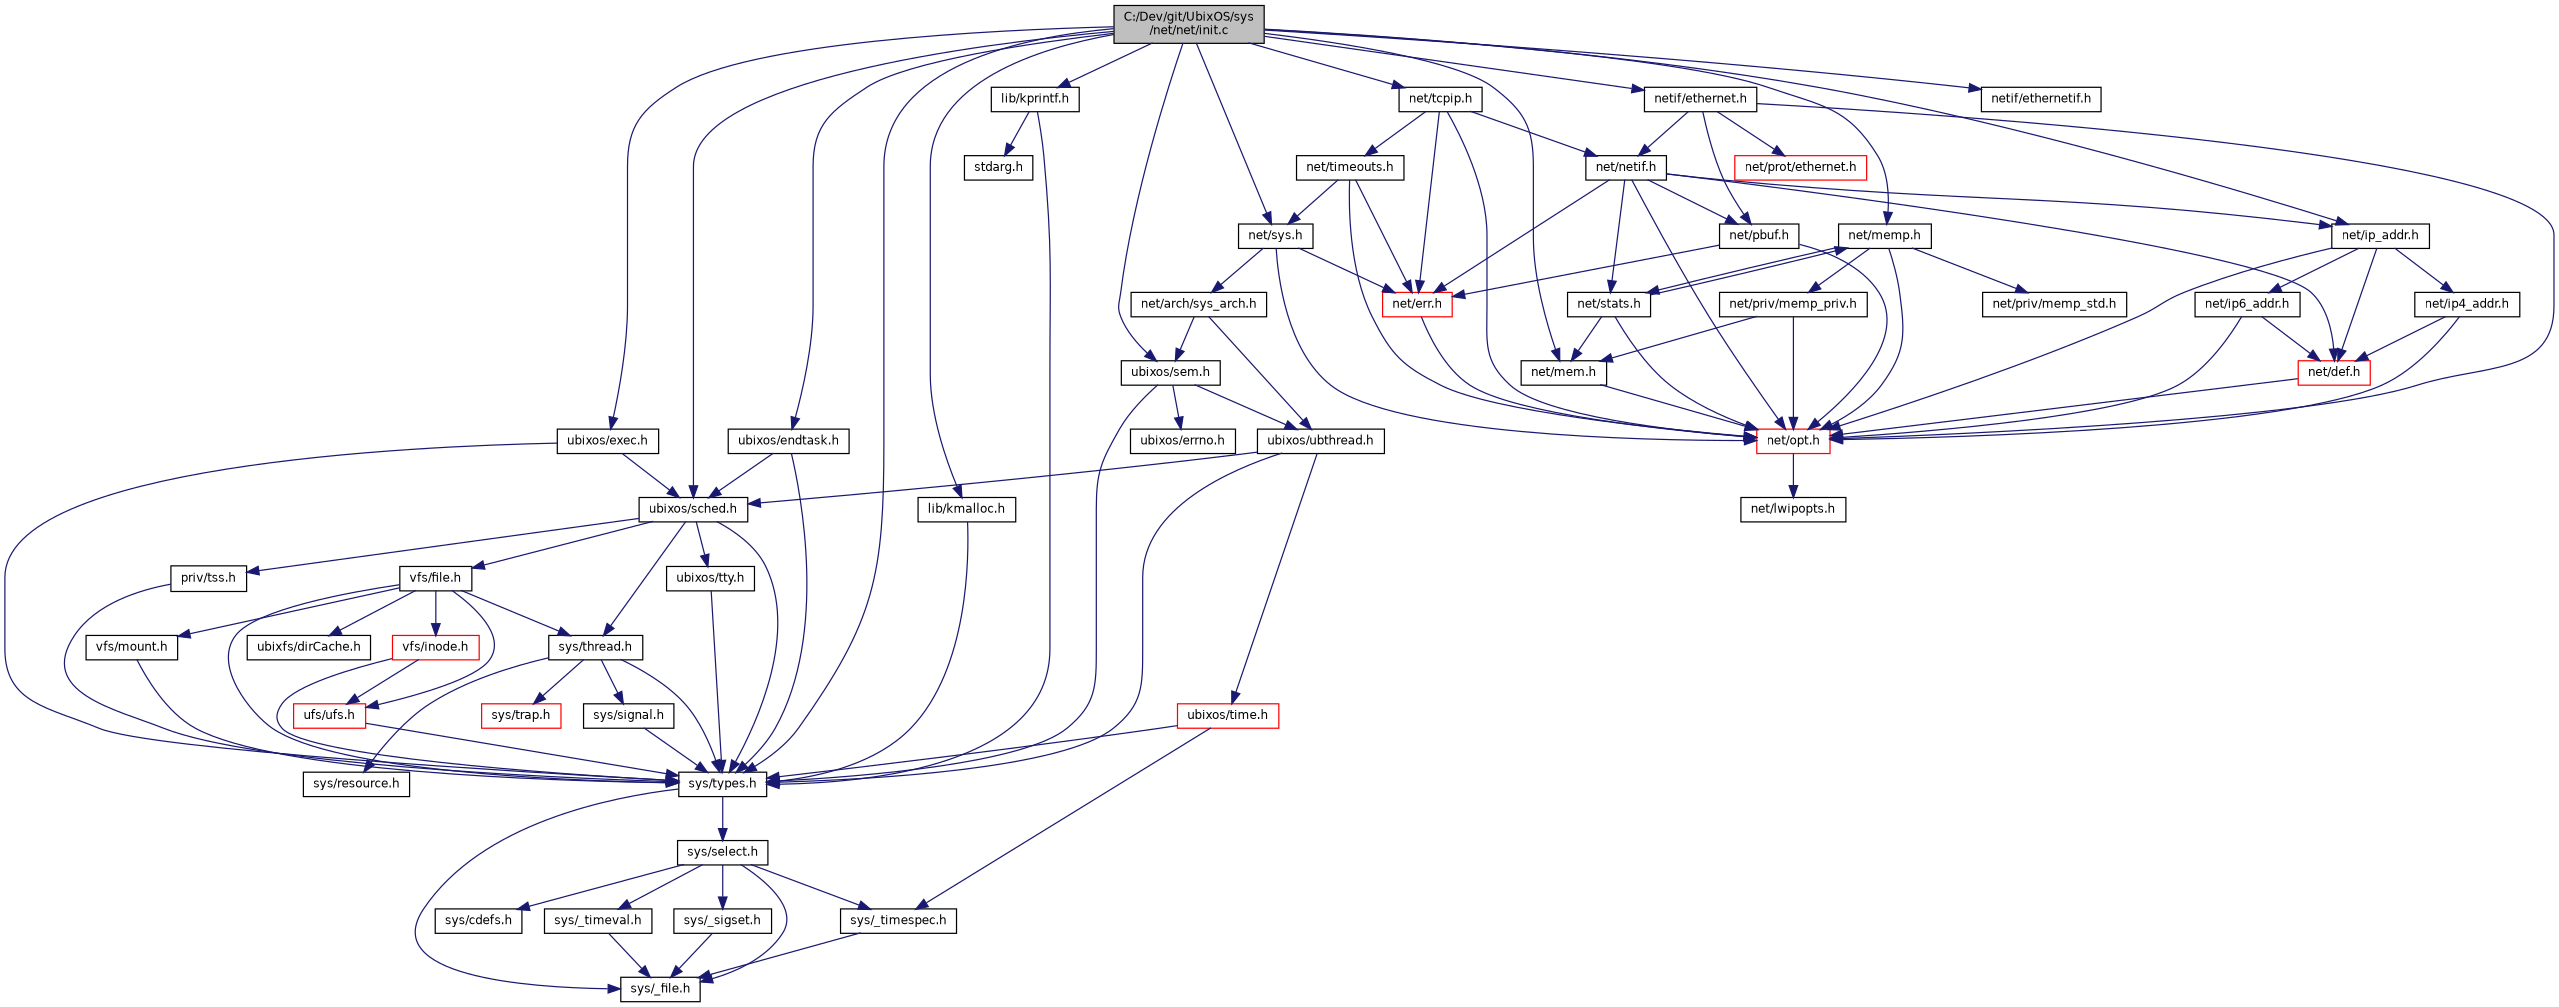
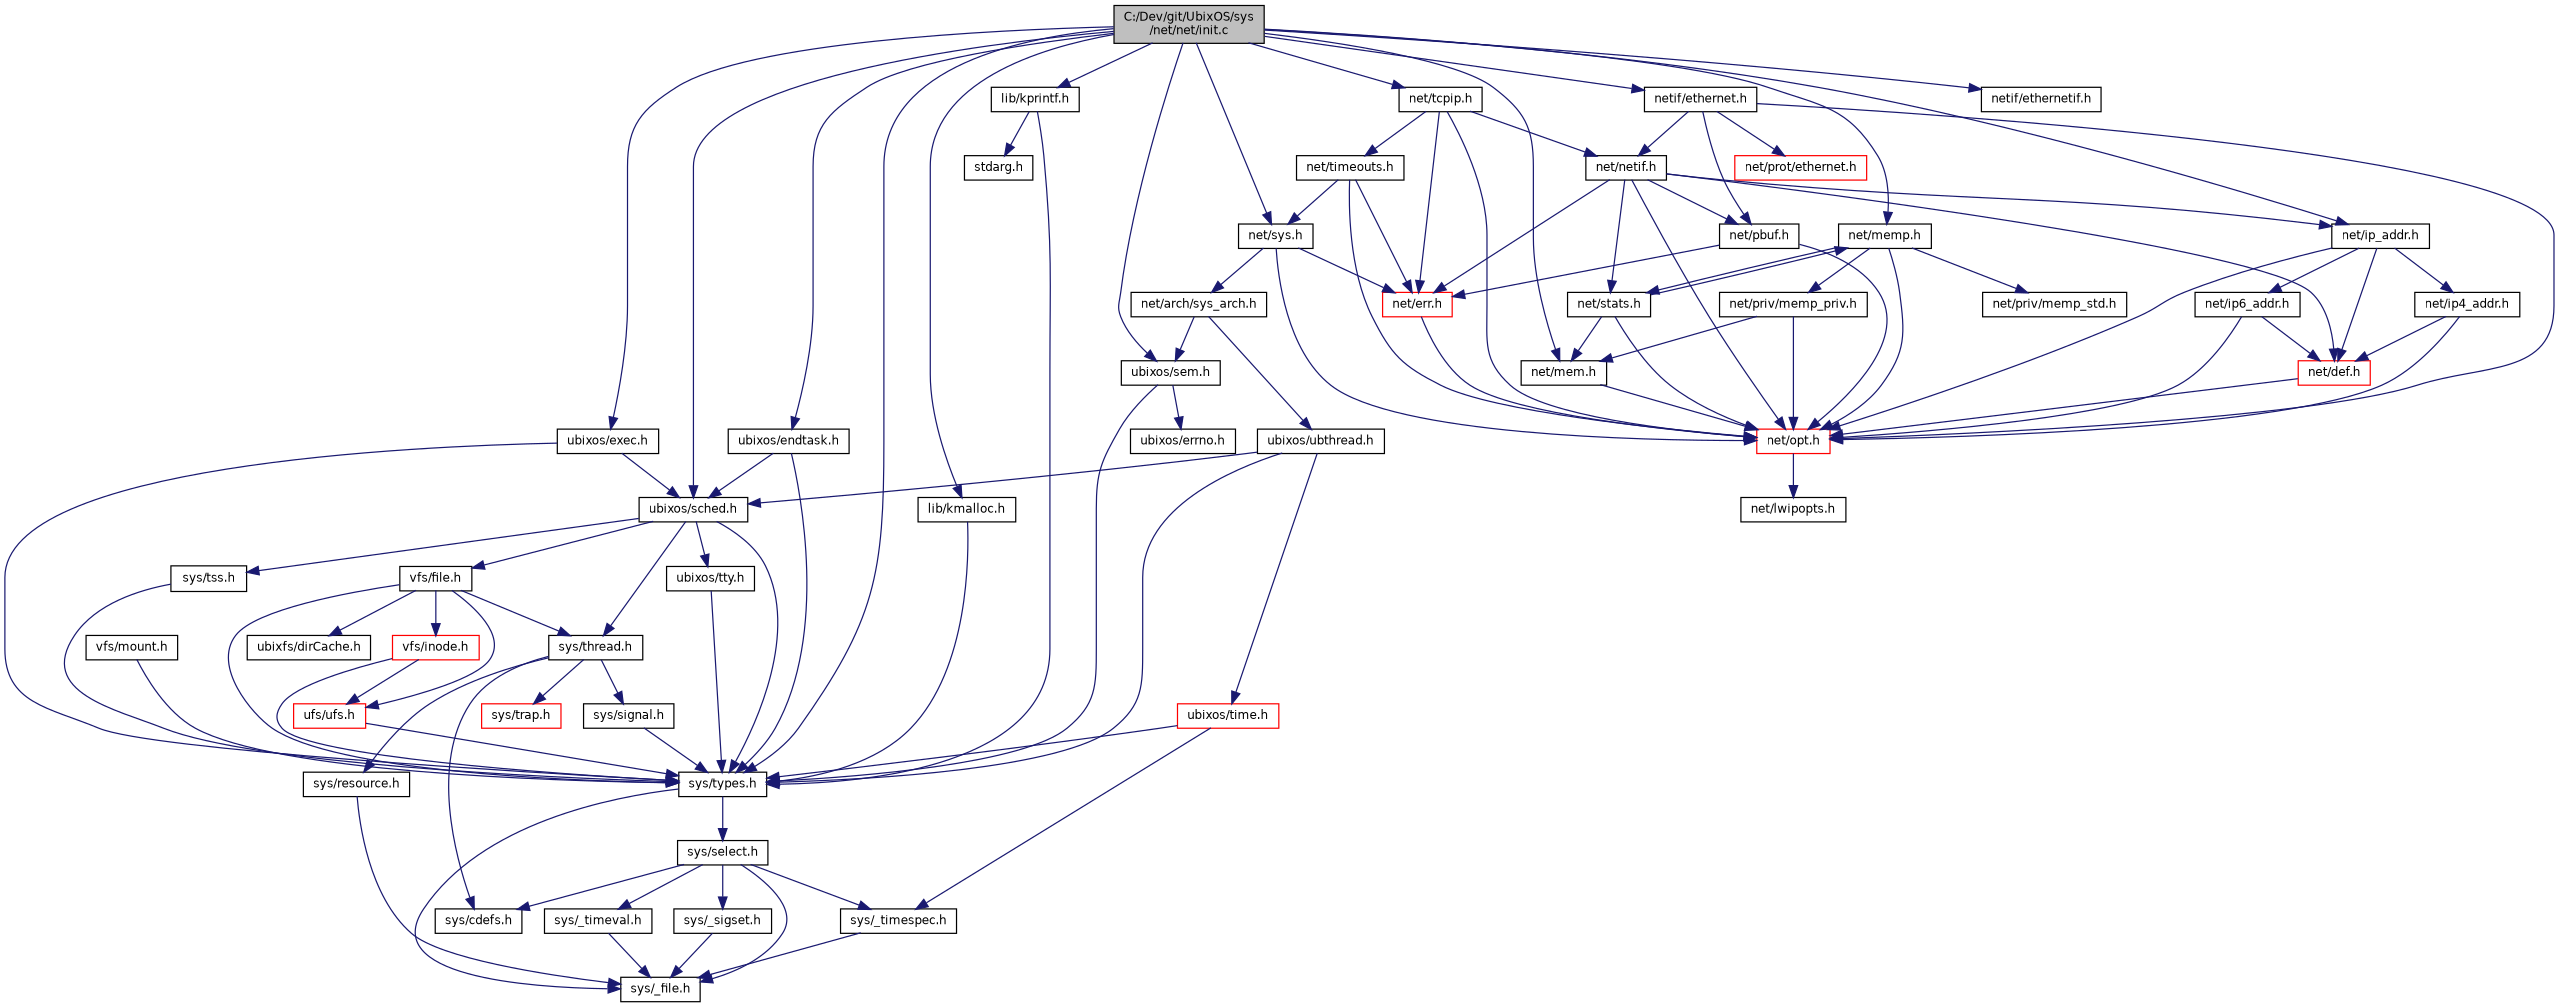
(1240, 405) -> none
(209, 579) -> (209, 579)
(295, 611) -> none
(680, 699) -> (451, 753)
none -> (435, 946)
